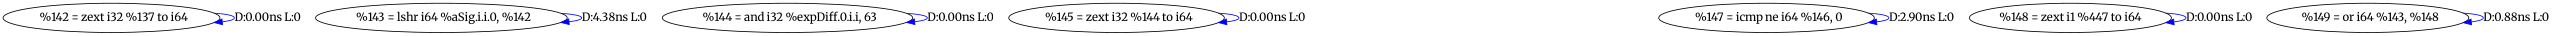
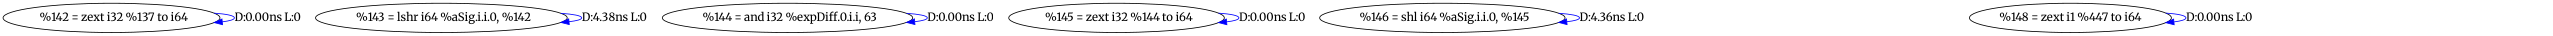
none -> (1442, 18)
(1767, 18) -> none
(2368, 18) -> none
